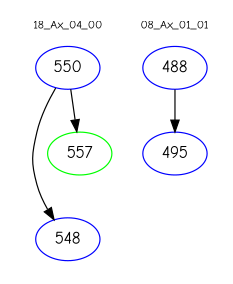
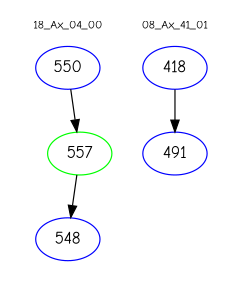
(175, 26) -> (175, 26)
(175, 68) -> (175, 68)
(34, 148) -> (75, 190)
(175, 154) -> (175, 154)
